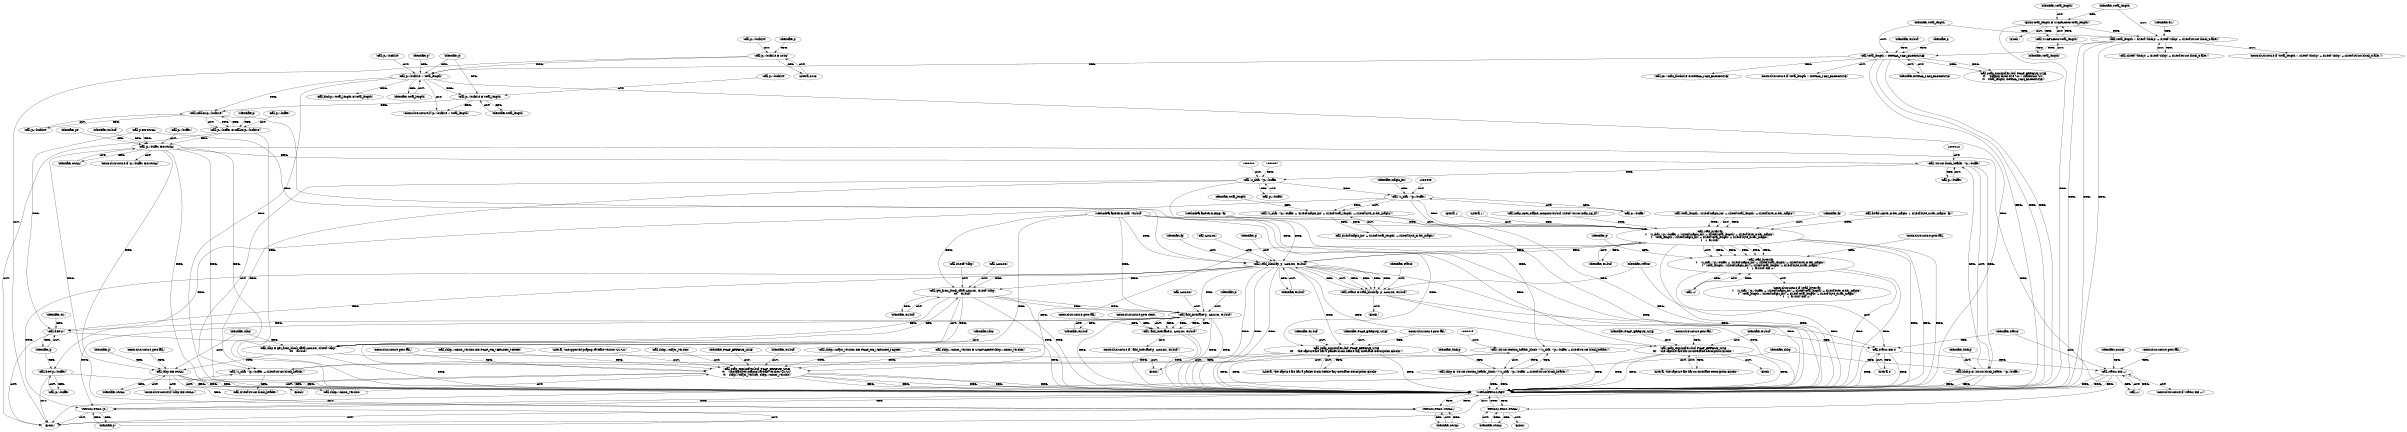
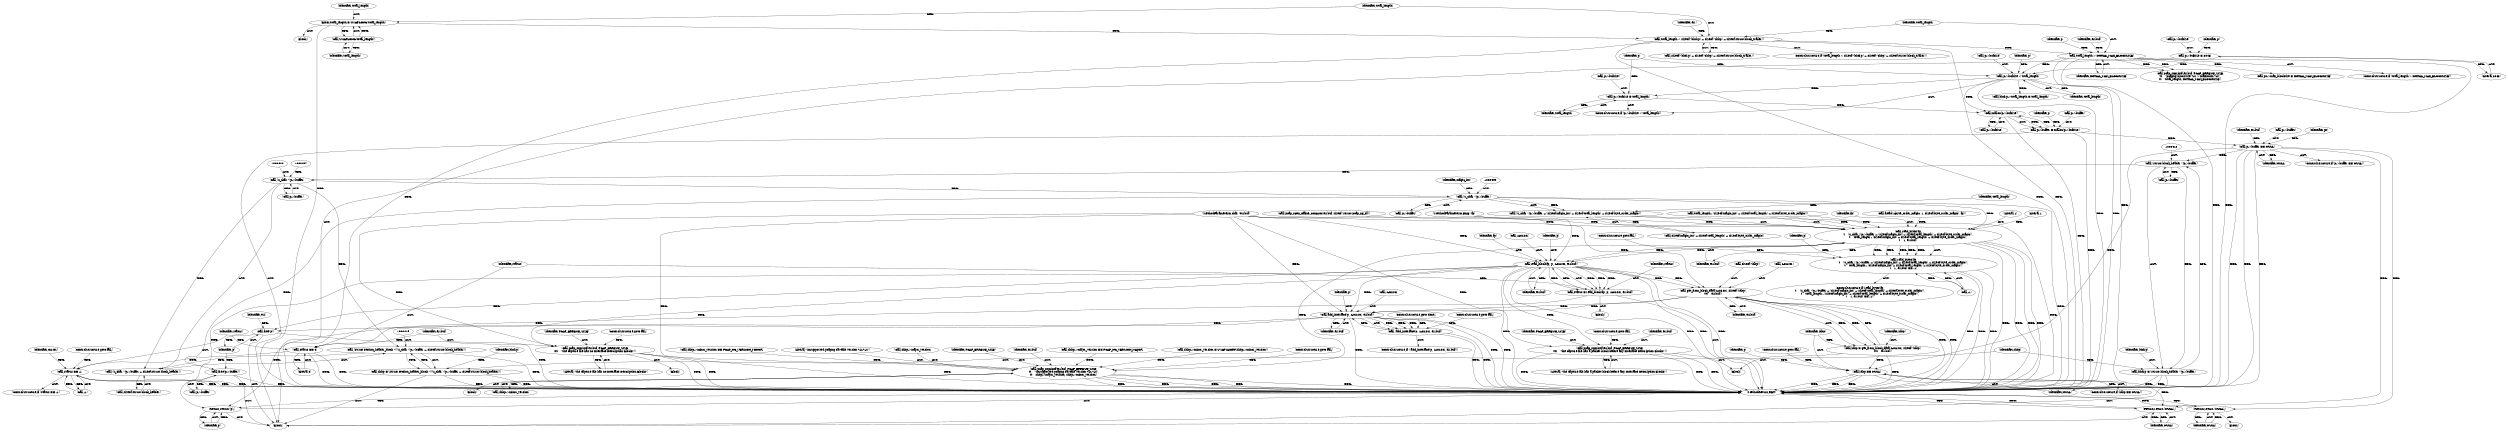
(1911, 64) -> (2099, 64)
(469, 105) -> (1632, 105)
(144, 130) -> none
(1754, 340) -> (1716, 340)
(704, 401) -> (1087, 401)
